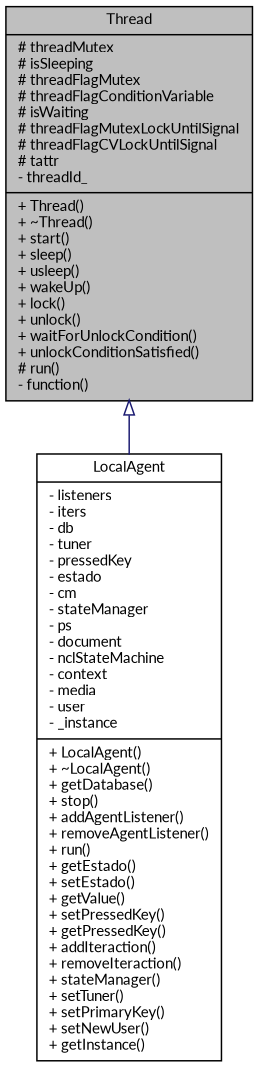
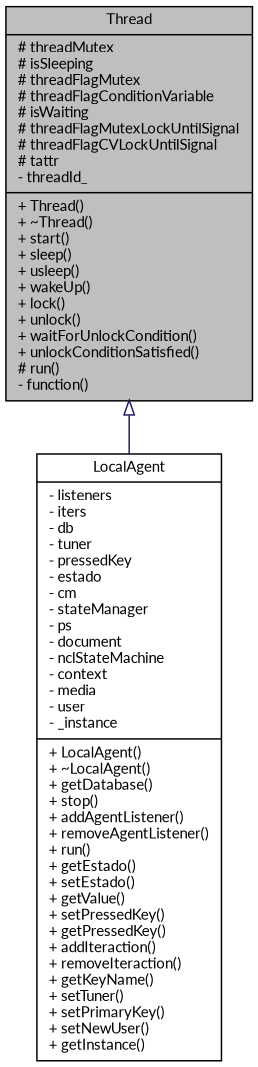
(105, 980) -> (102, 980)
